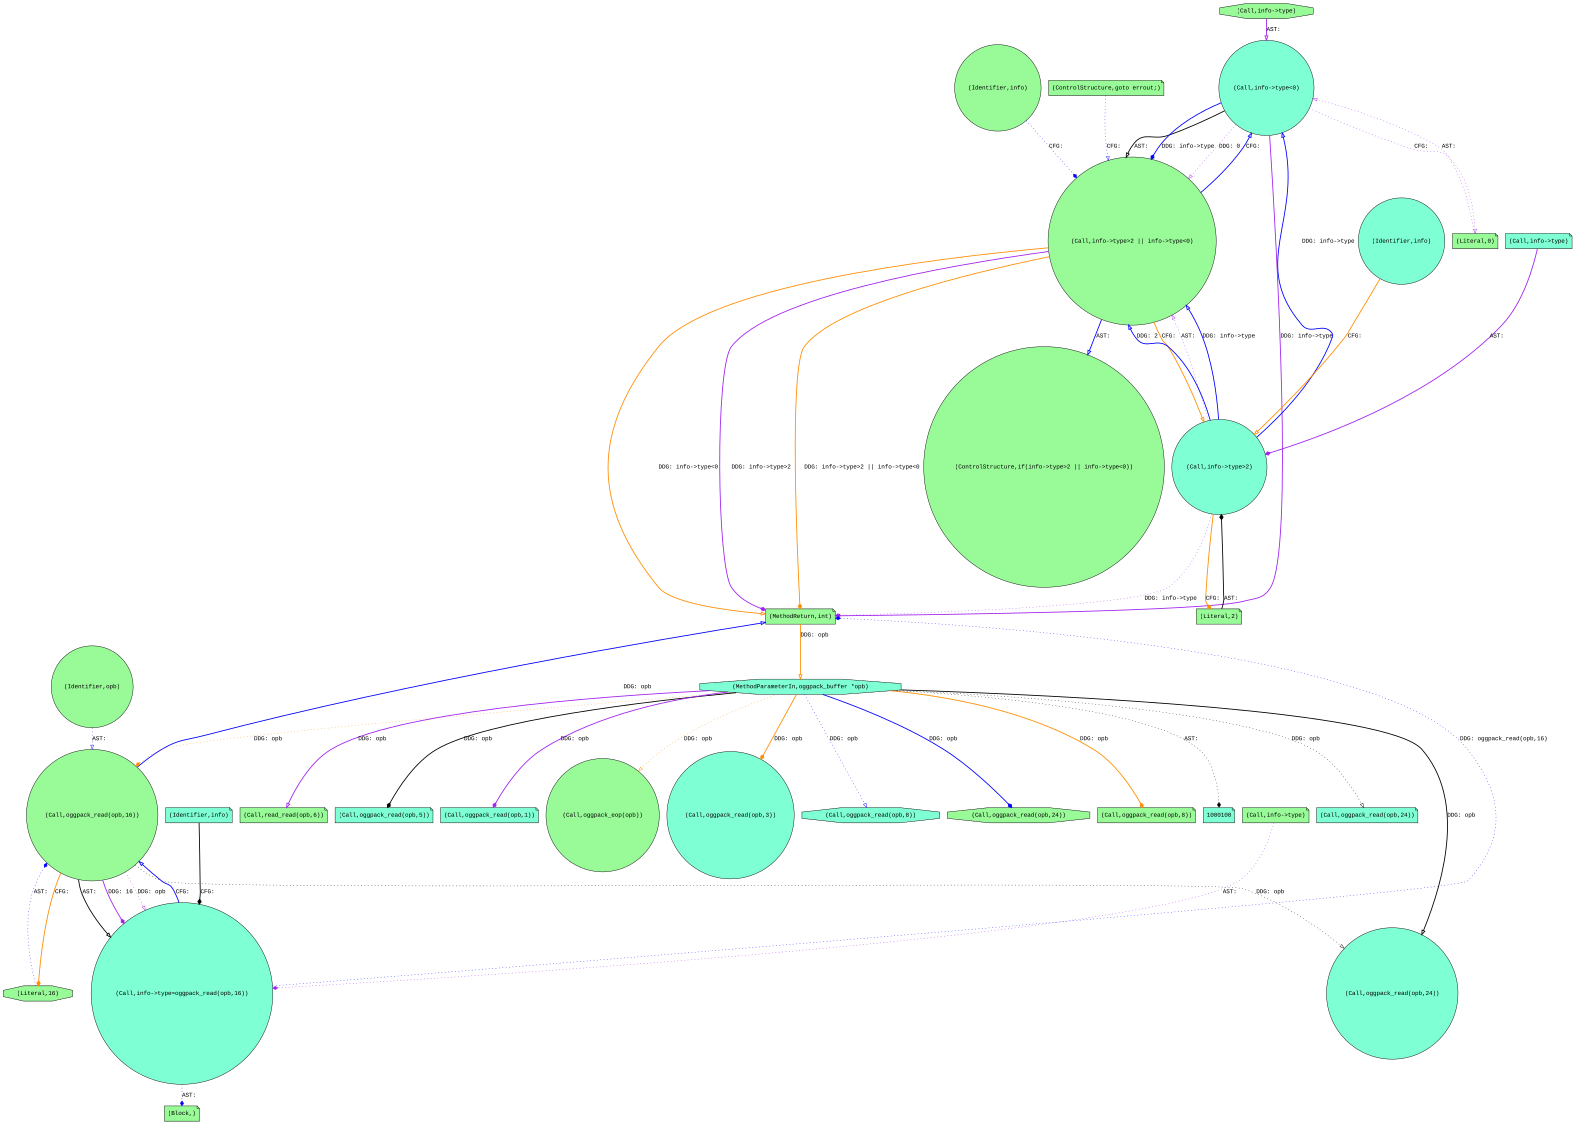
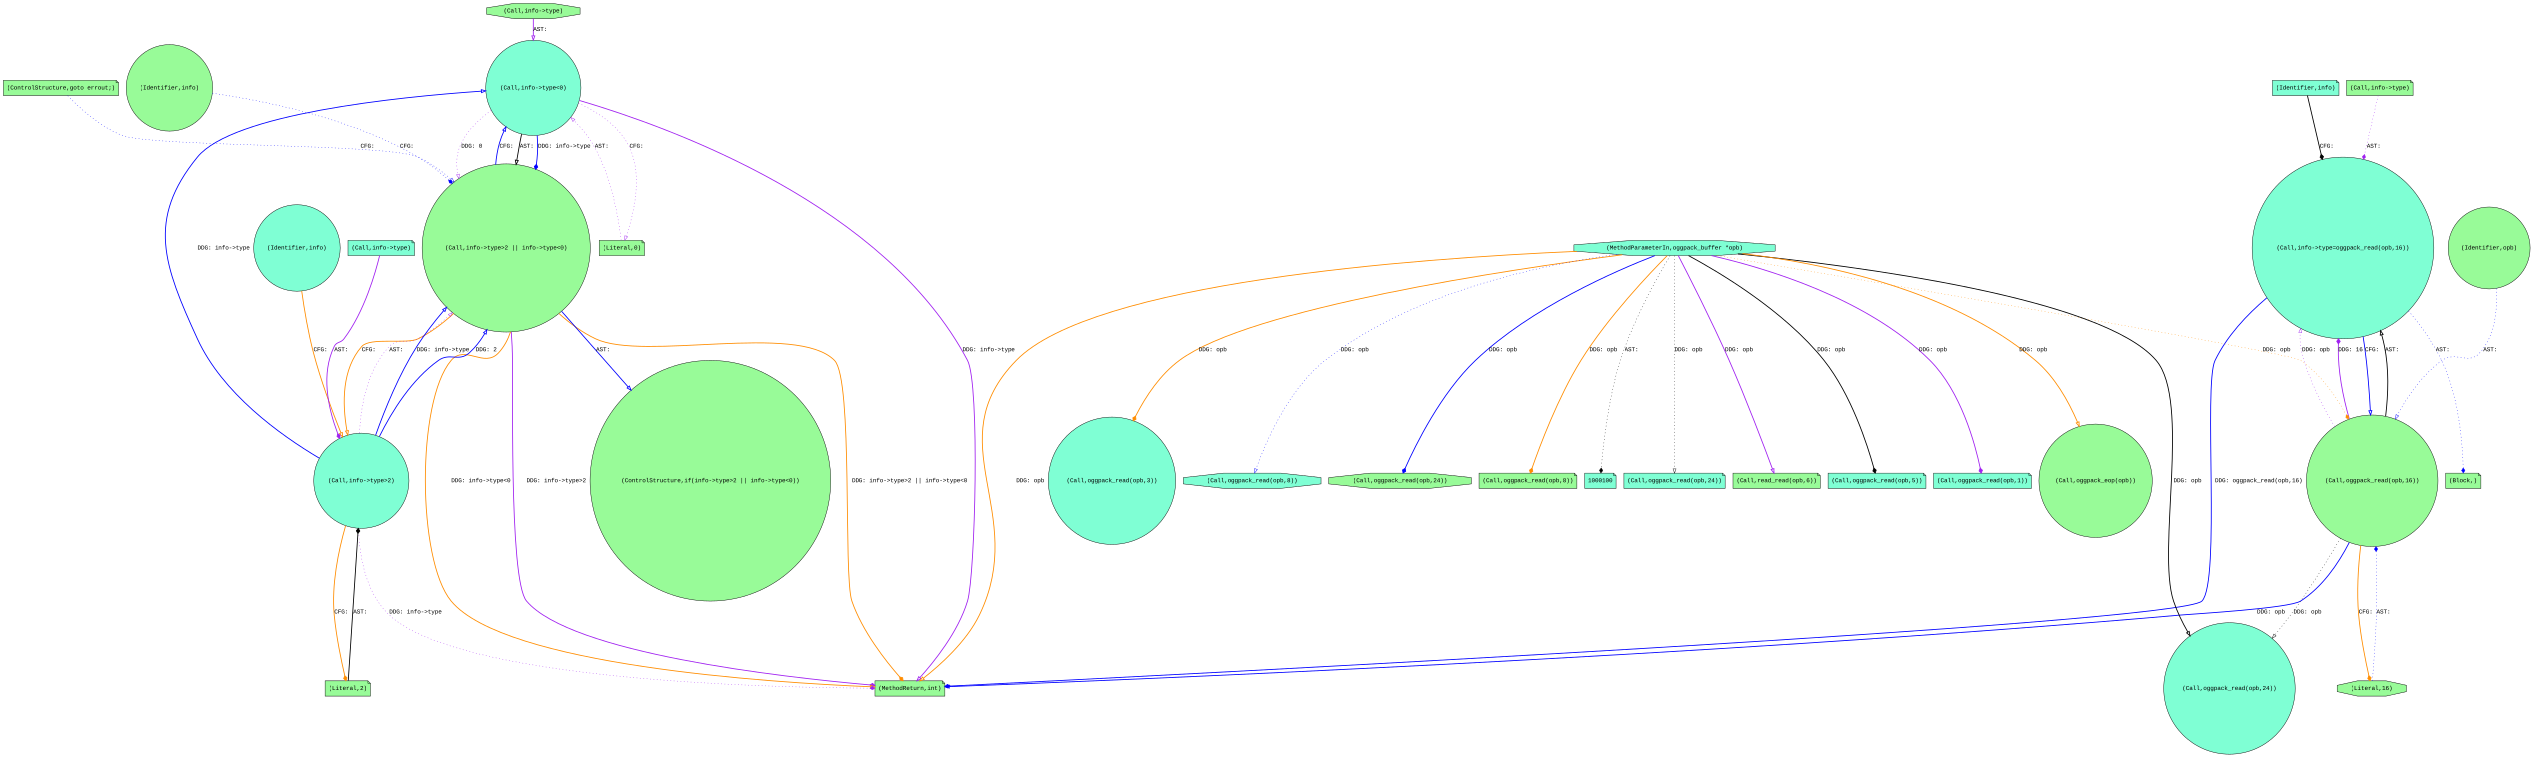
(800, 649) -> (1117, 310)
(706, 724) -> (1932, 300)
(1267, 903) -> (1738, 642)
